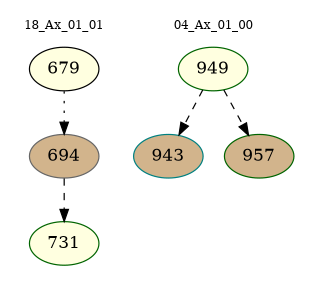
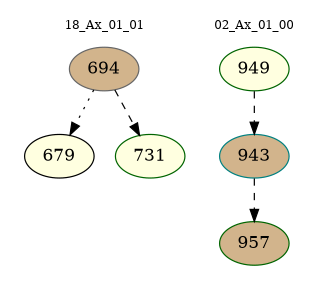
(214, 26) -> (254, 26)
(64, 107) -> (85, 107)
(233, 107) -> (254, 194)
